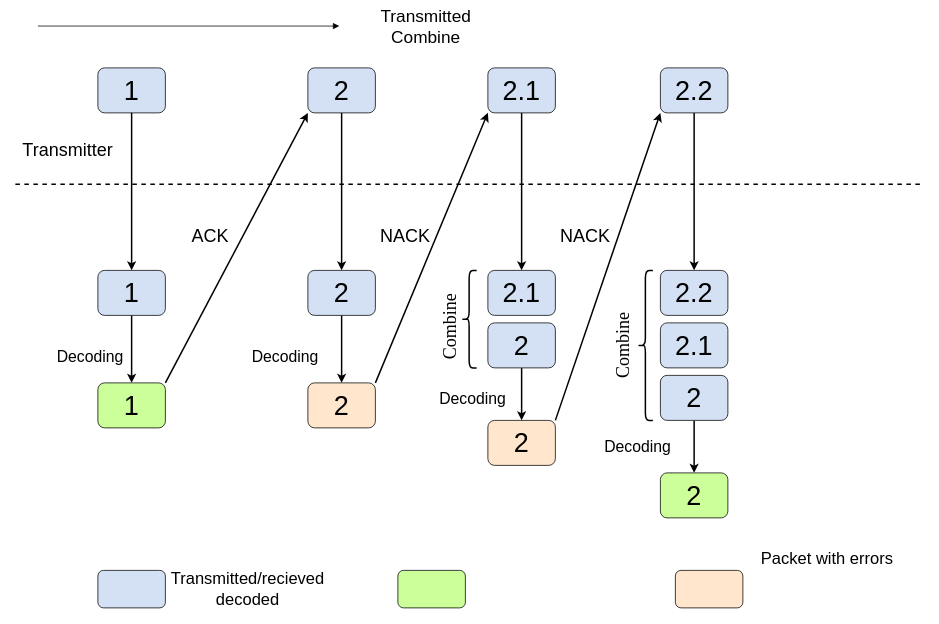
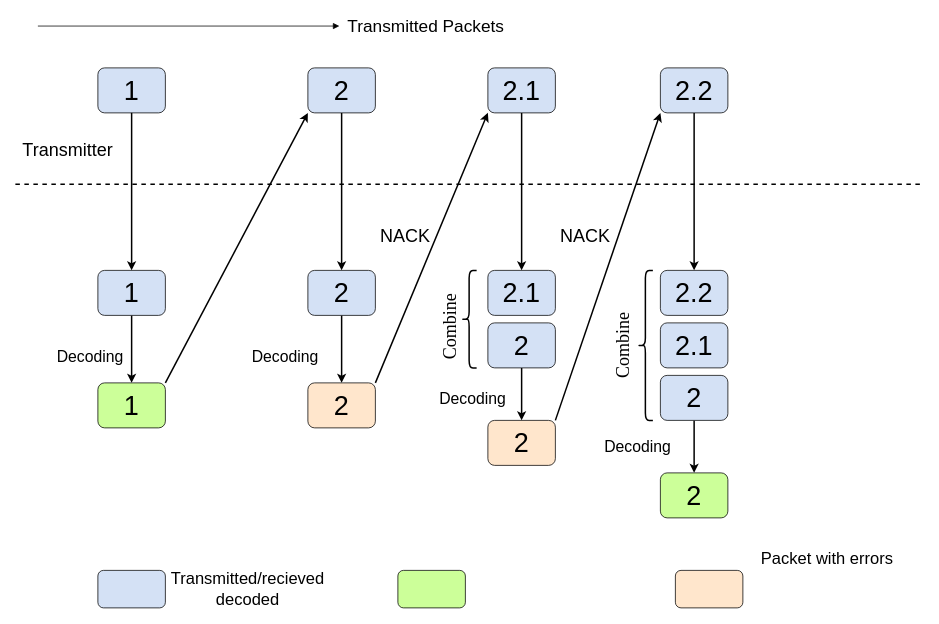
(426, 27) -> (426, 27)
(210, 237) -> none
